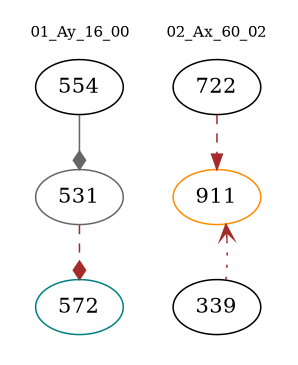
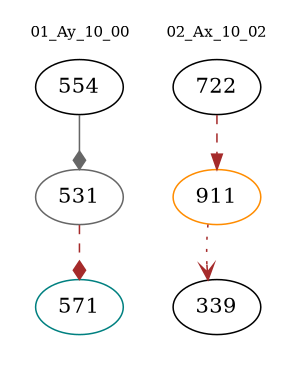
(80, 33) -> (80, 33)
(217, 33) -> (217, 33)
(227, 260) -> (207, 244)
(79, 307) -> (79, 307)
